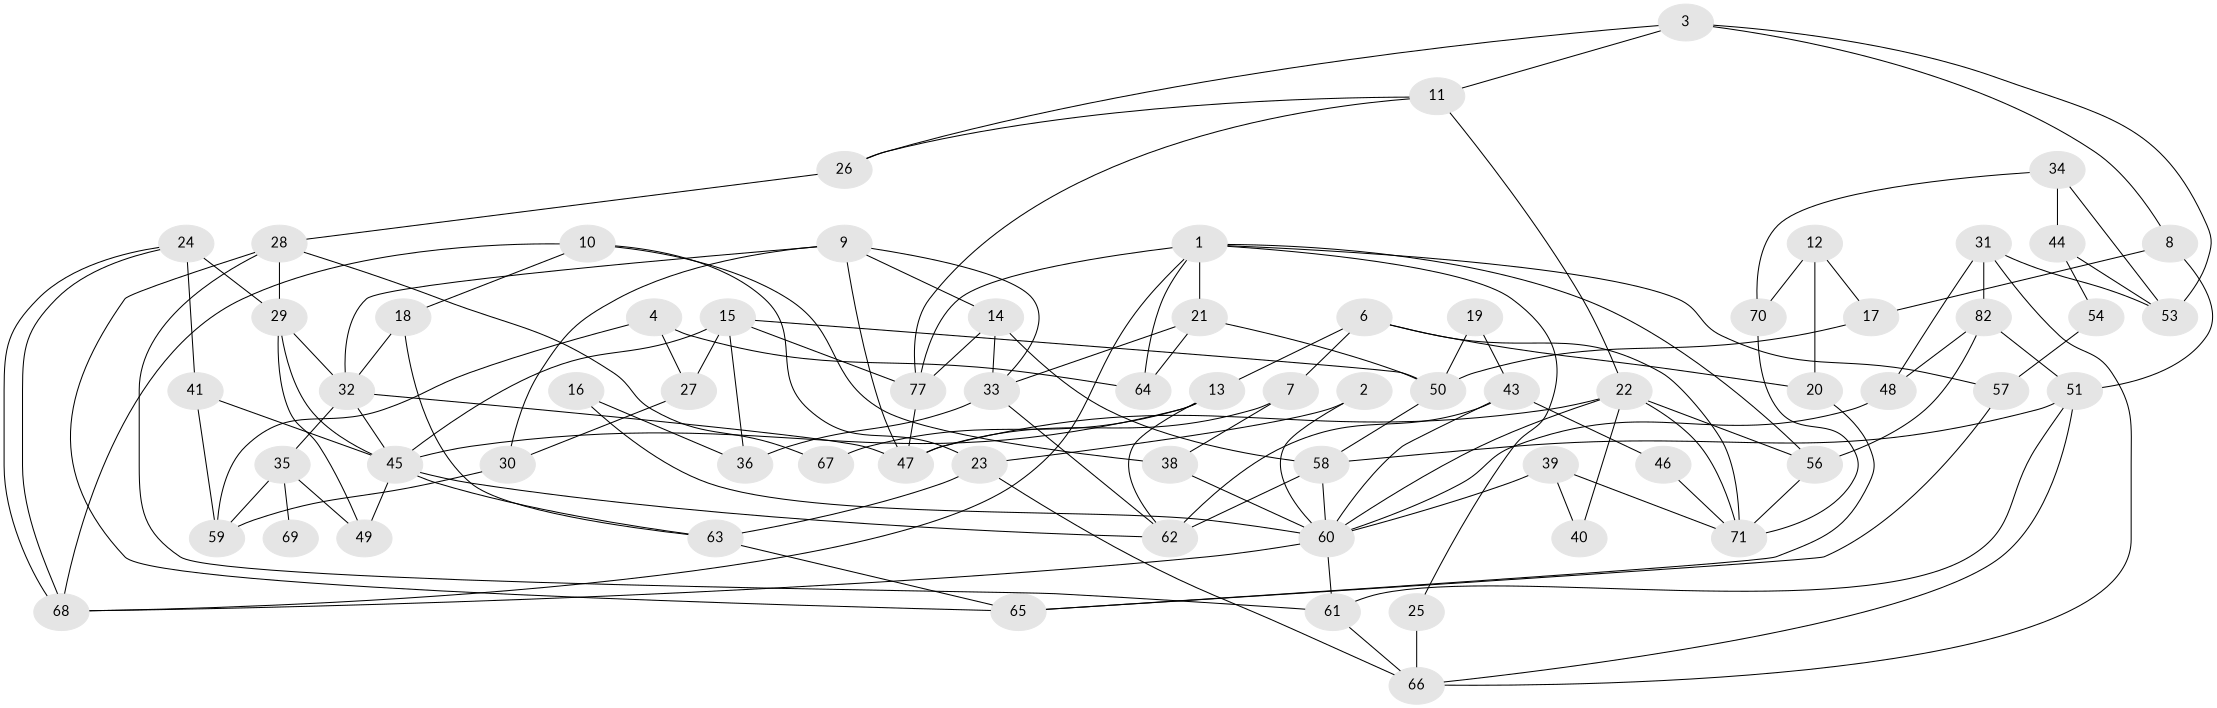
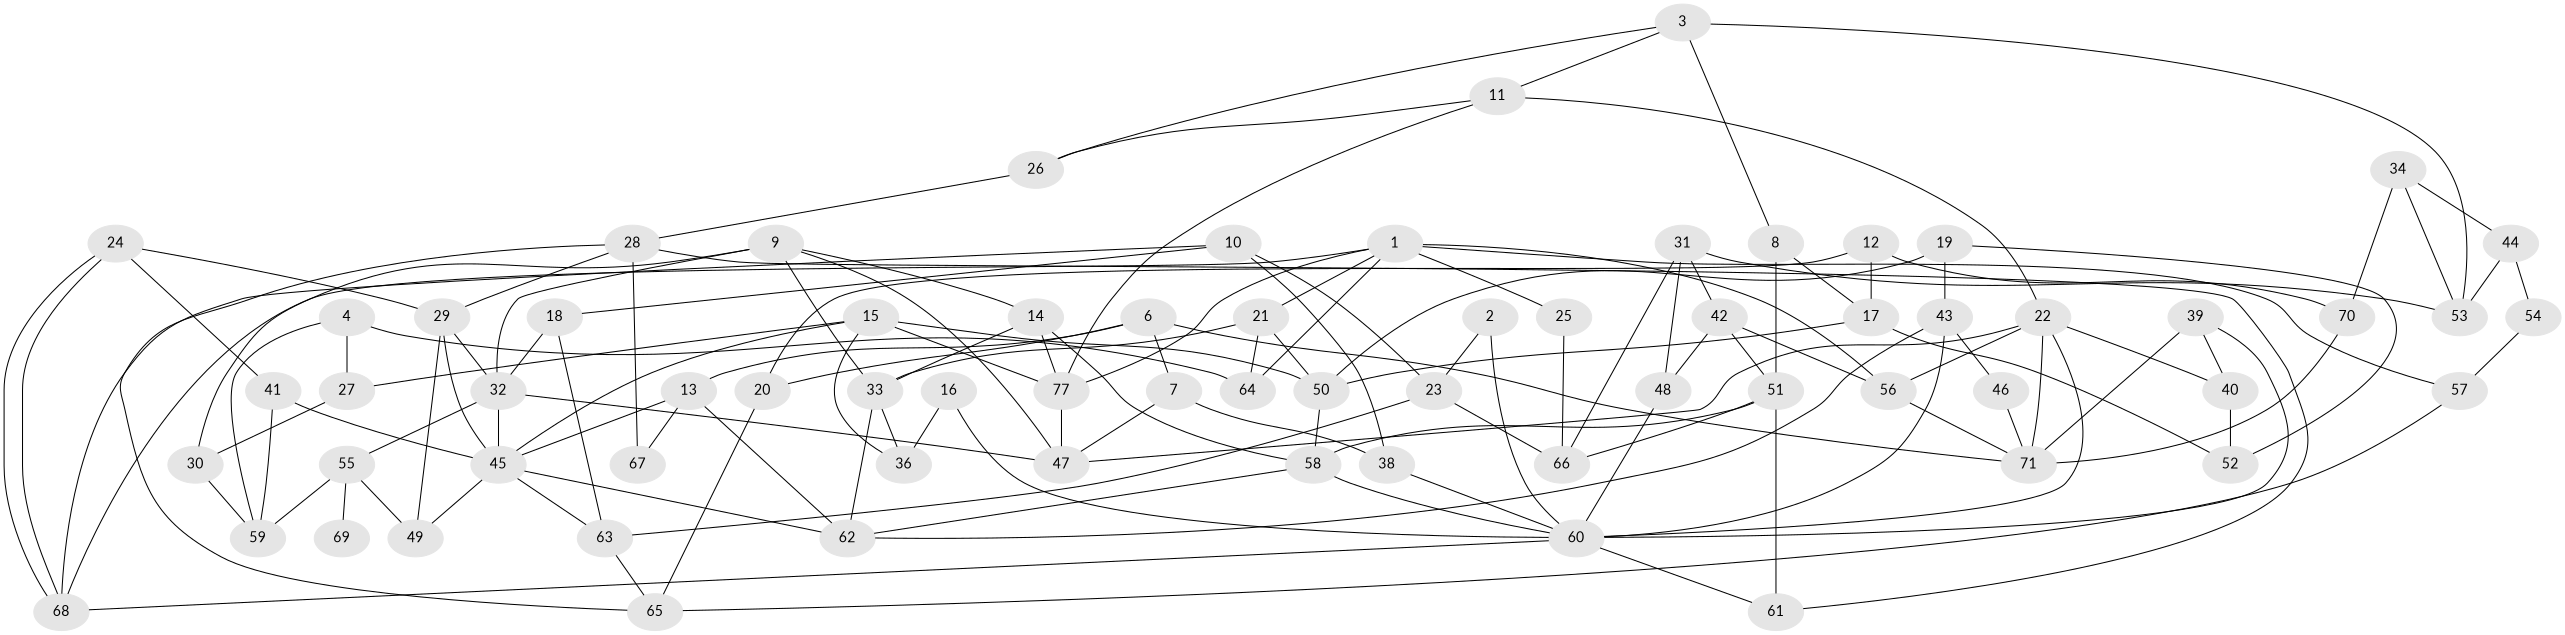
(1984, 317) -> (1720, 317)
(283, 465) -> (347, 465)
none -> (2230, 465)
(1375, 649) -> none
